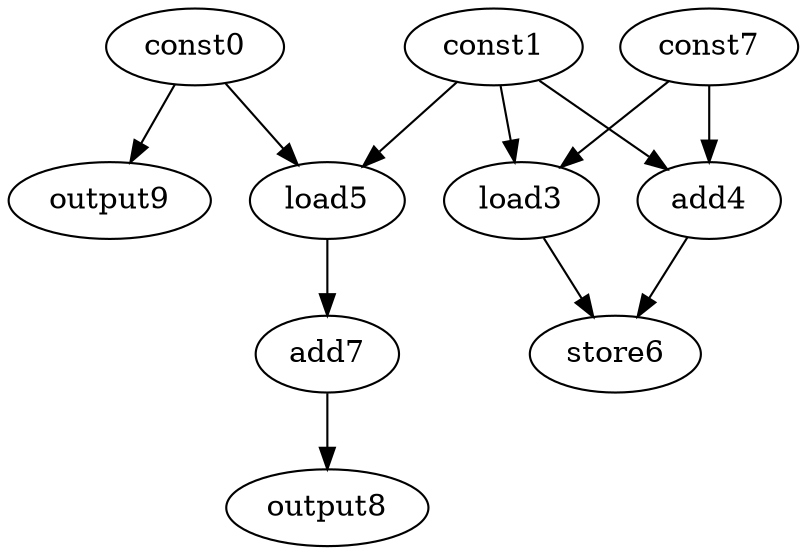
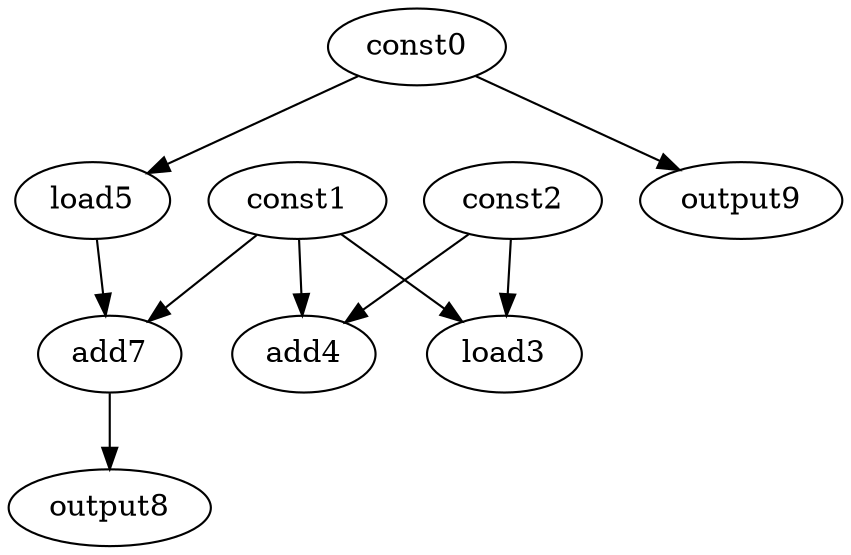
(709, 47) -> (513, 201)
(418, 117) -> (211, 271)
(615, 354) -> none
